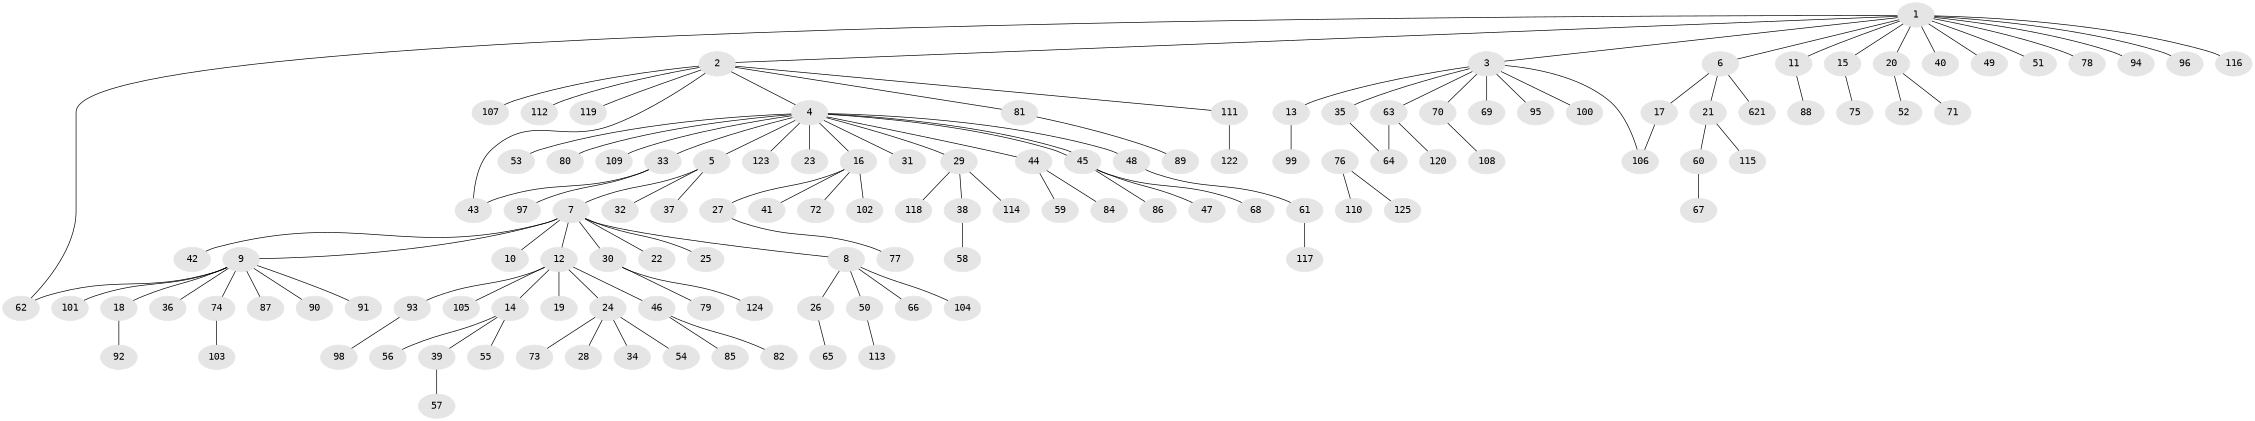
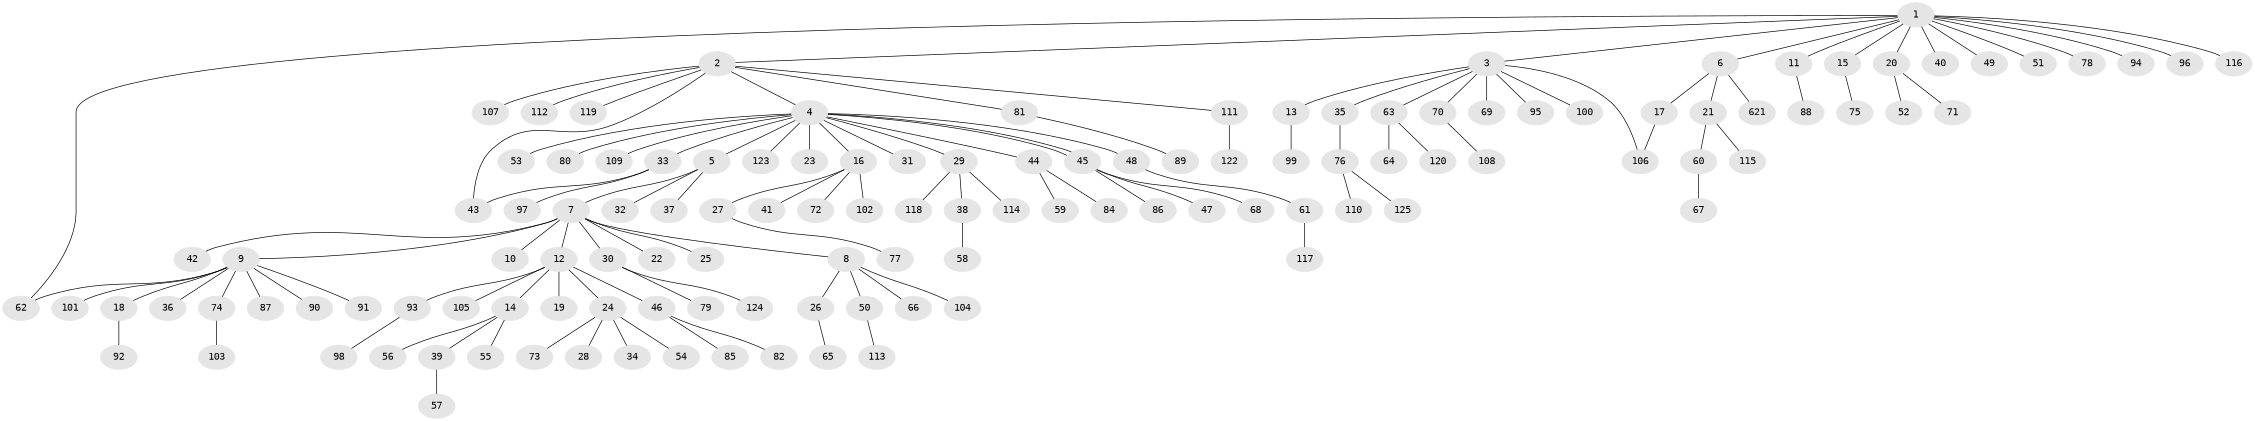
(1364, 137) -> (1340, 137)
